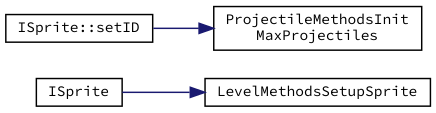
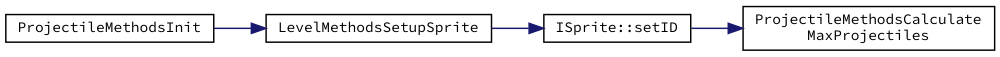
(318, 28) -> (869, 28)
none -> (510, 28)
(79, 92) -> (110, 28)
